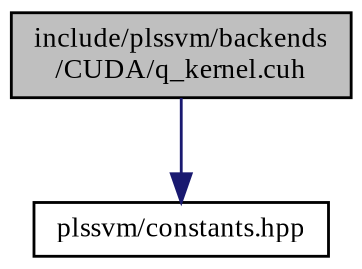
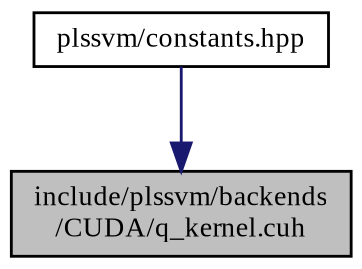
(181, 136) -> (181, 105)
